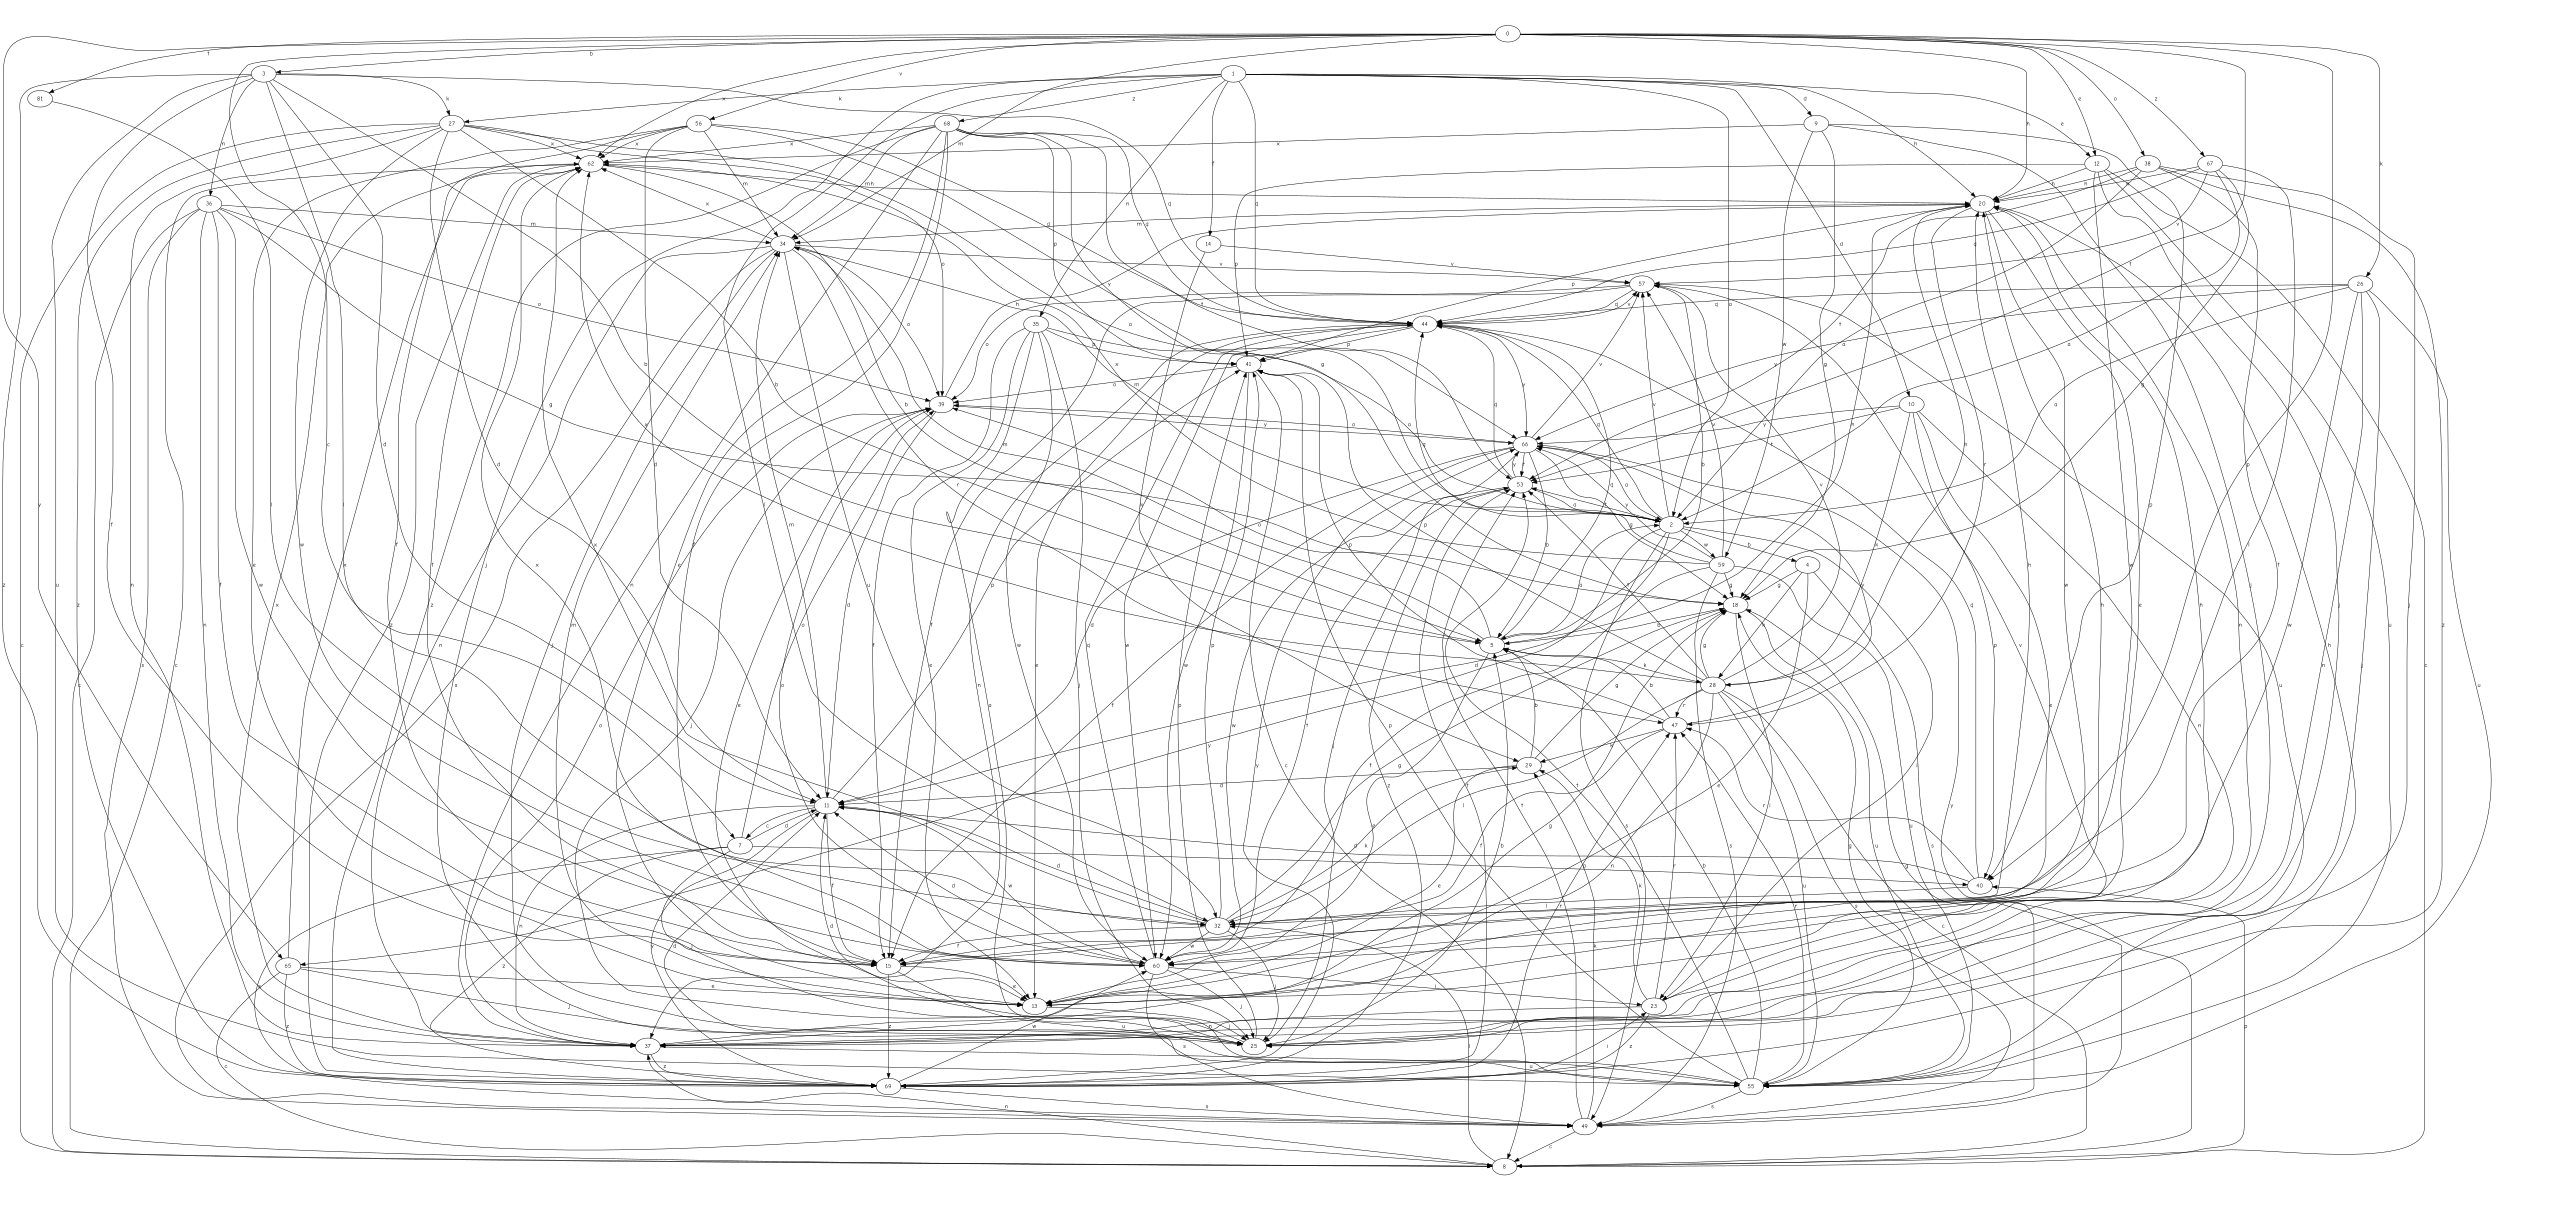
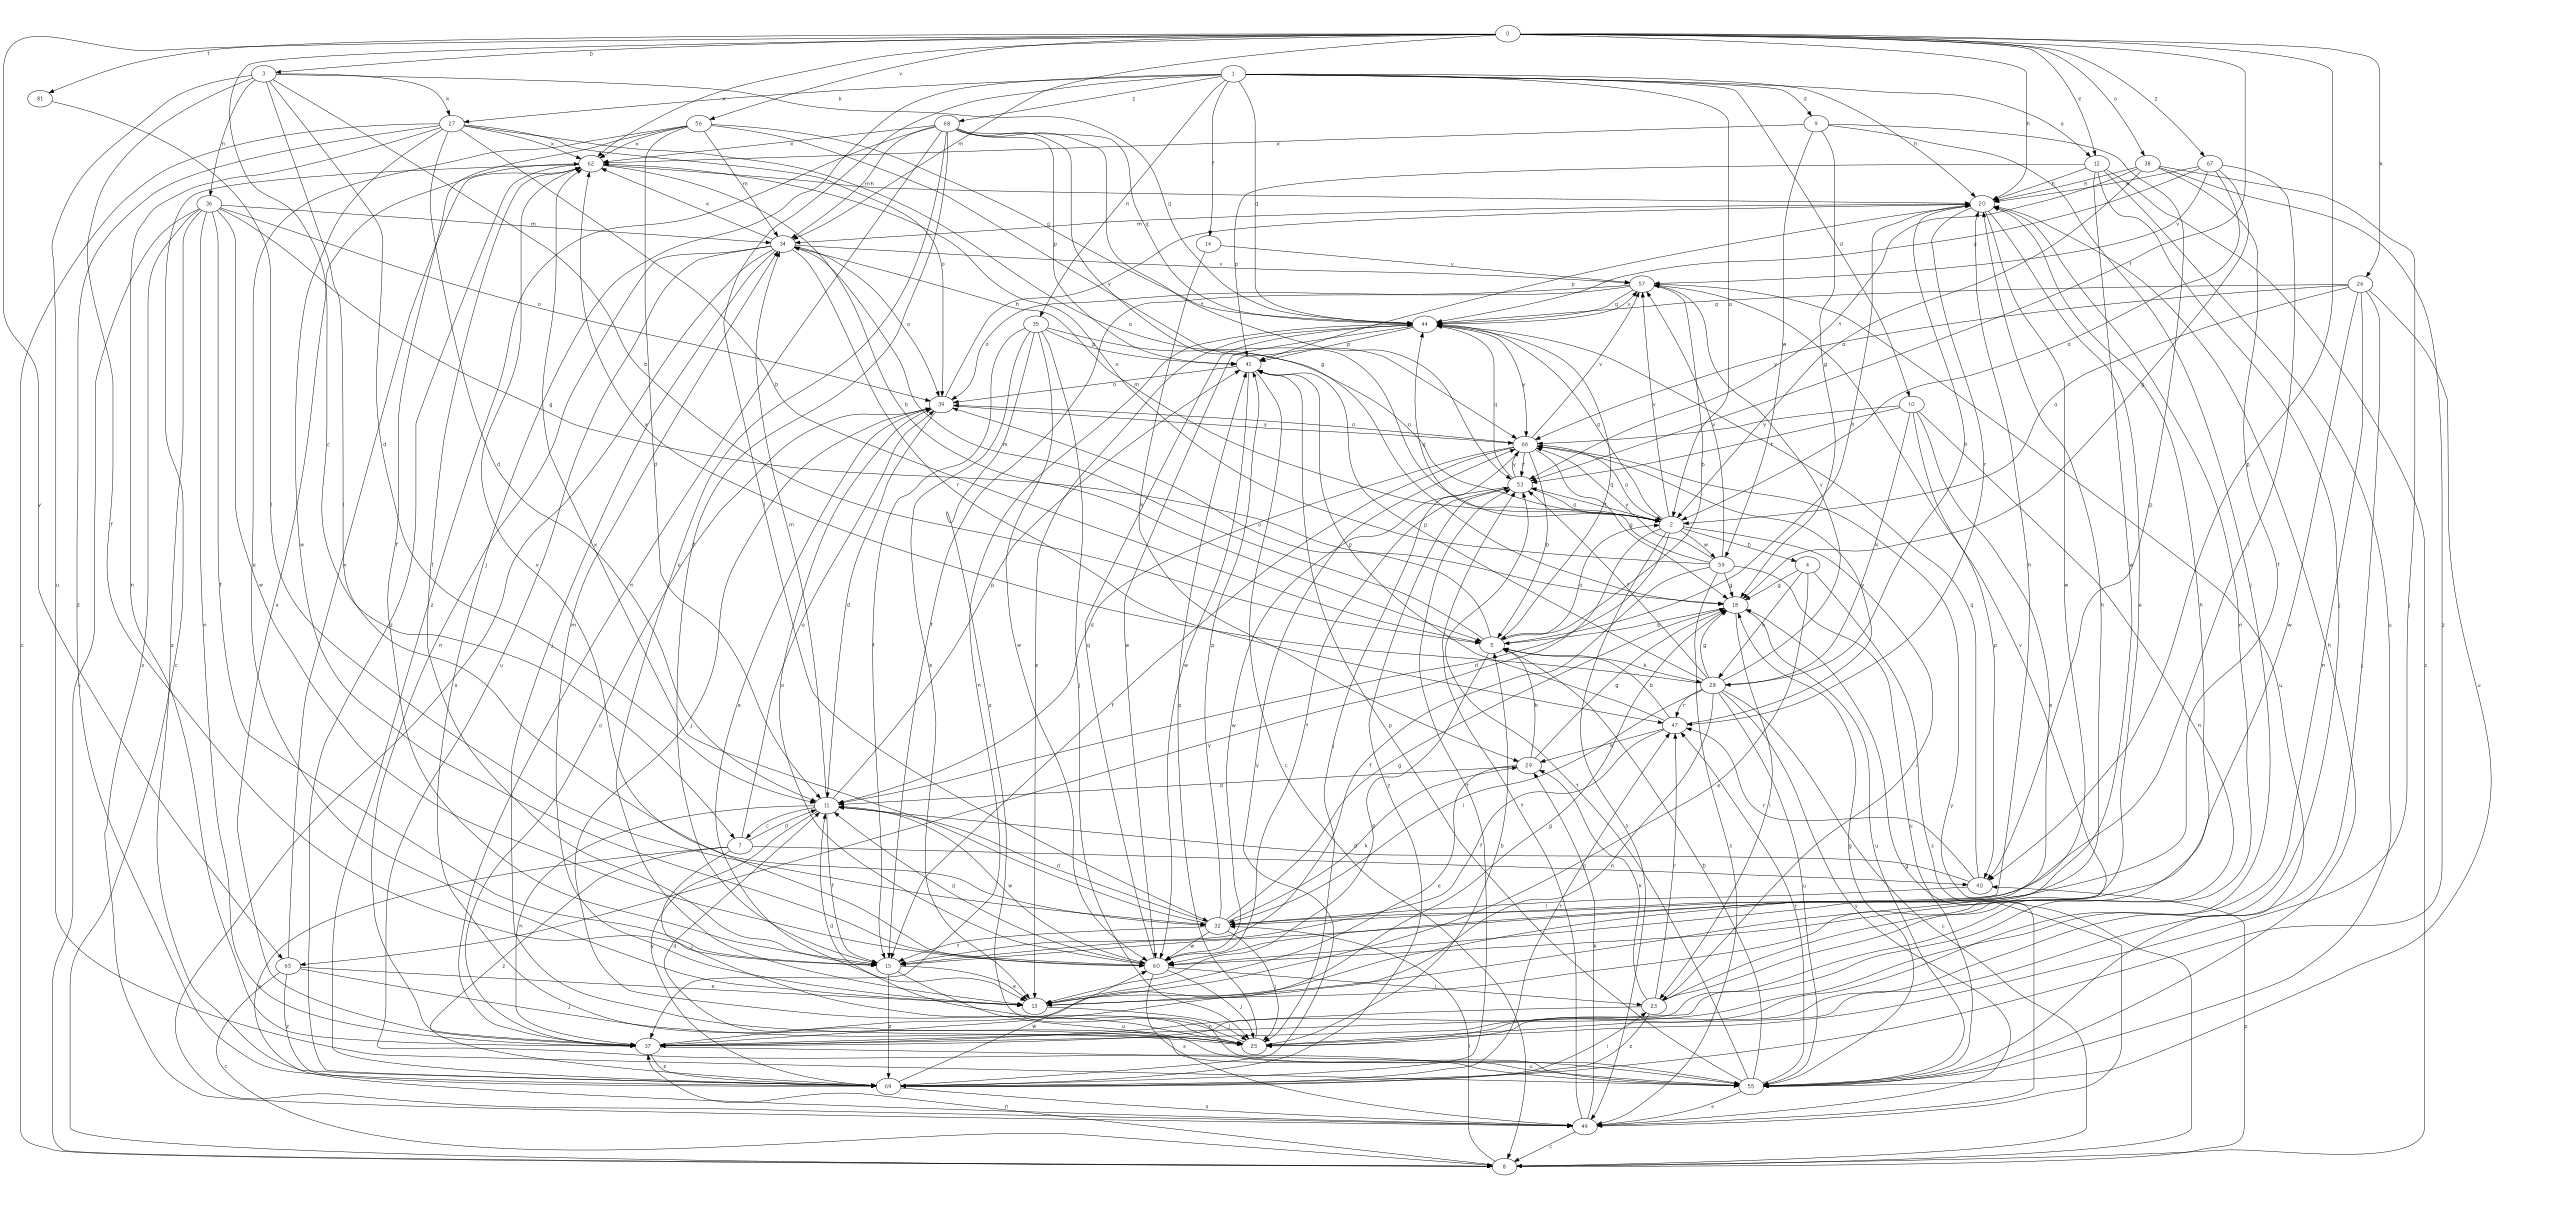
(894, 660) -> (586, 1052)
(38, 830) -> (178, 950)
